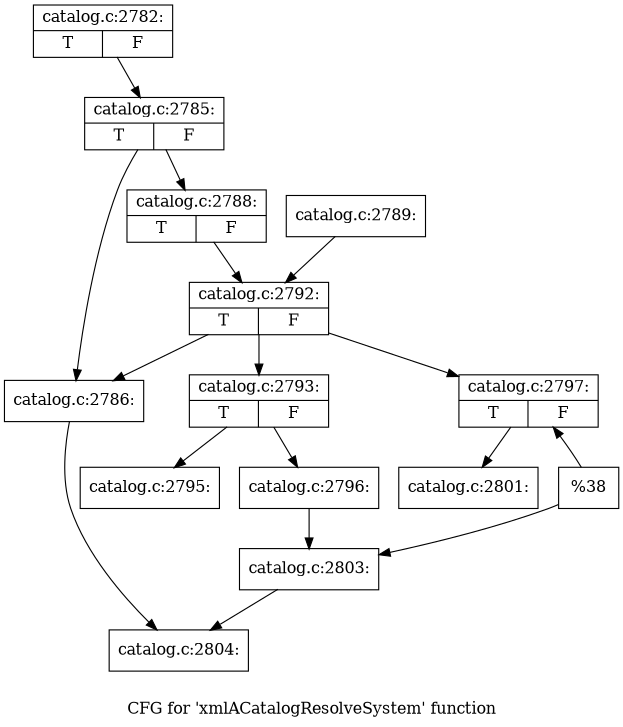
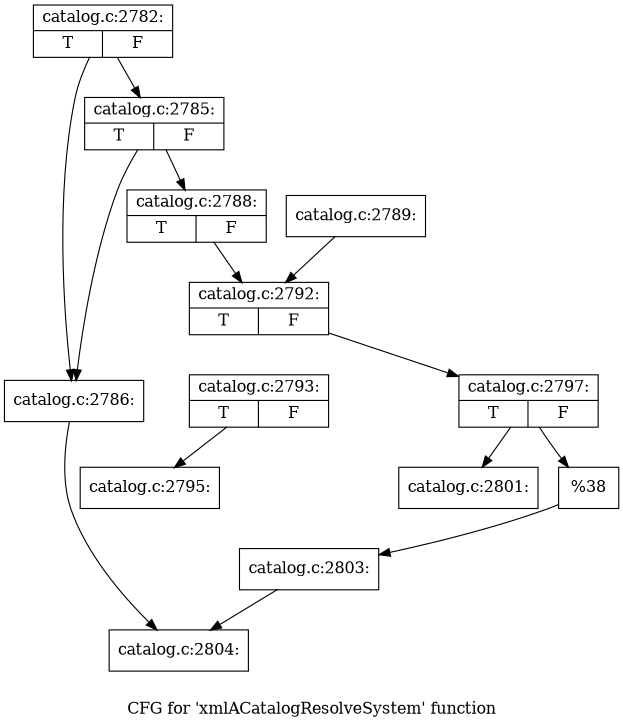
(259, 349) -> none
(166, 355) -> (63, 212)
(571, 452) -> (550, 443)
(309, 488) -> none
